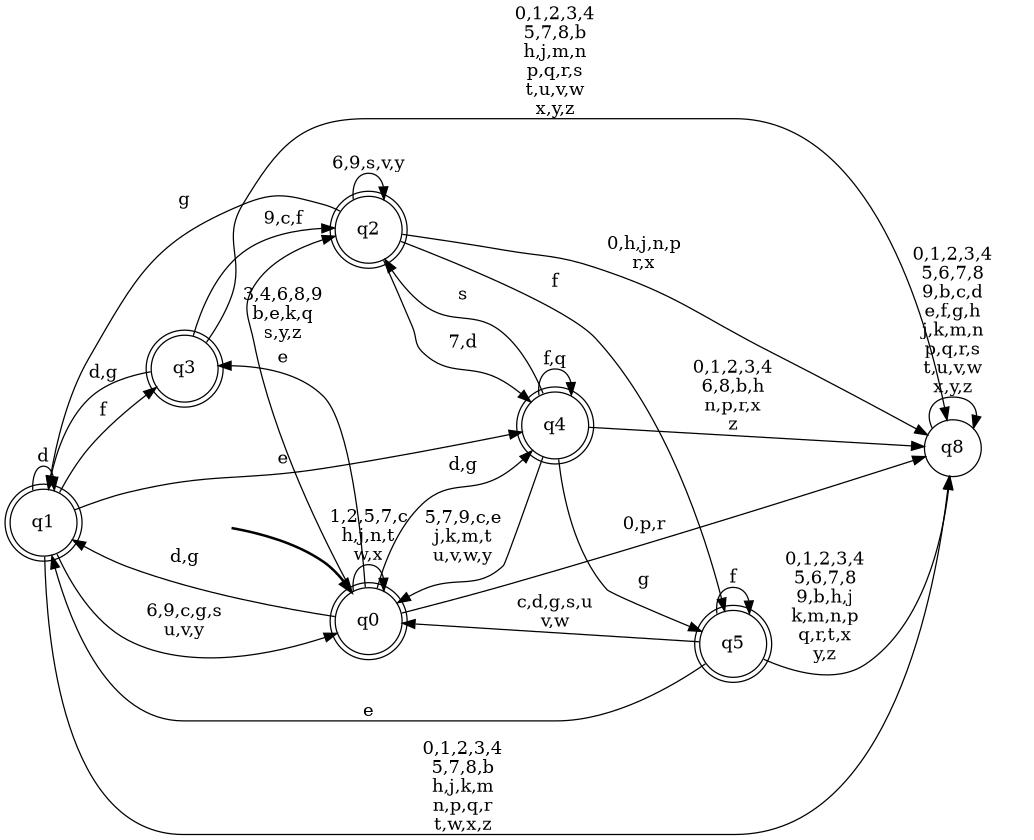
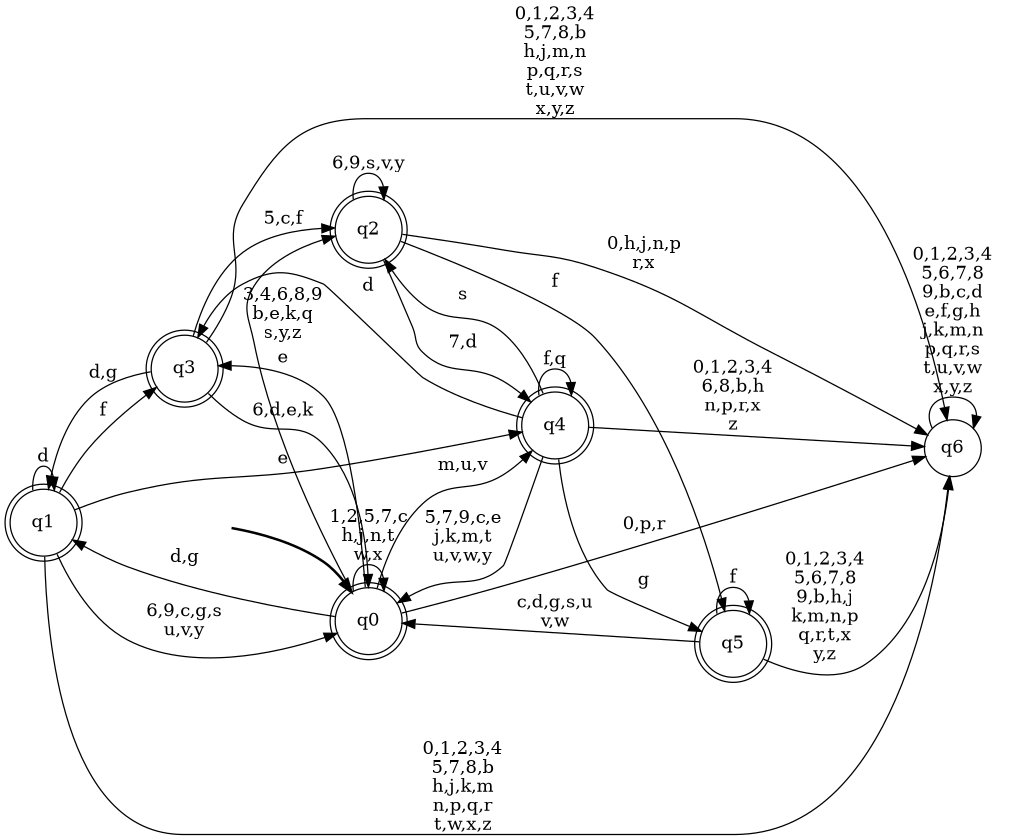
(283, 219) -> (283, 219)
(142, 274) -> none
none -> (361, 319)
none -> (327, 448)
(953, 448) -> (953, 448)
(463, 465) -> (463, 465)
(344, 721) -> none
